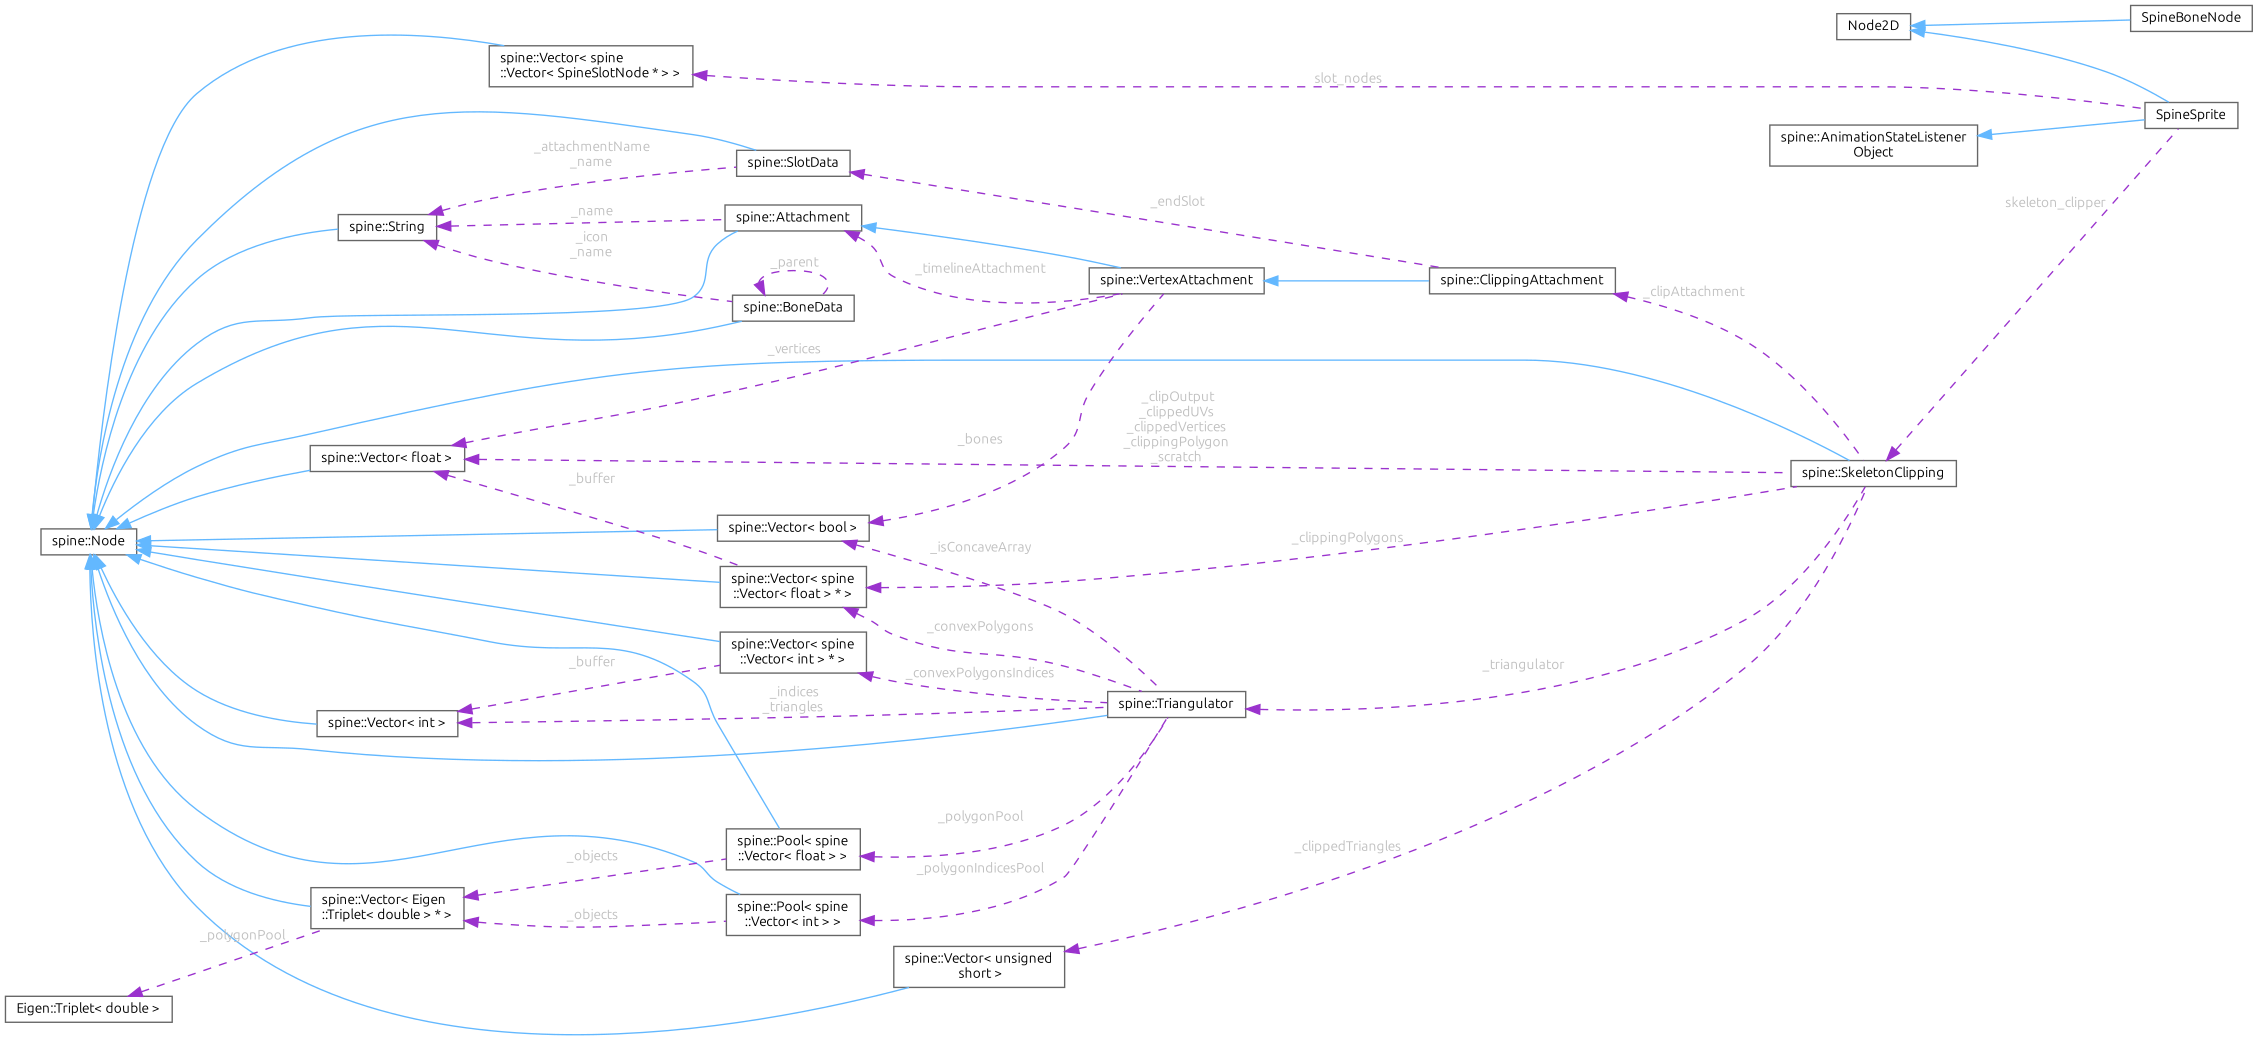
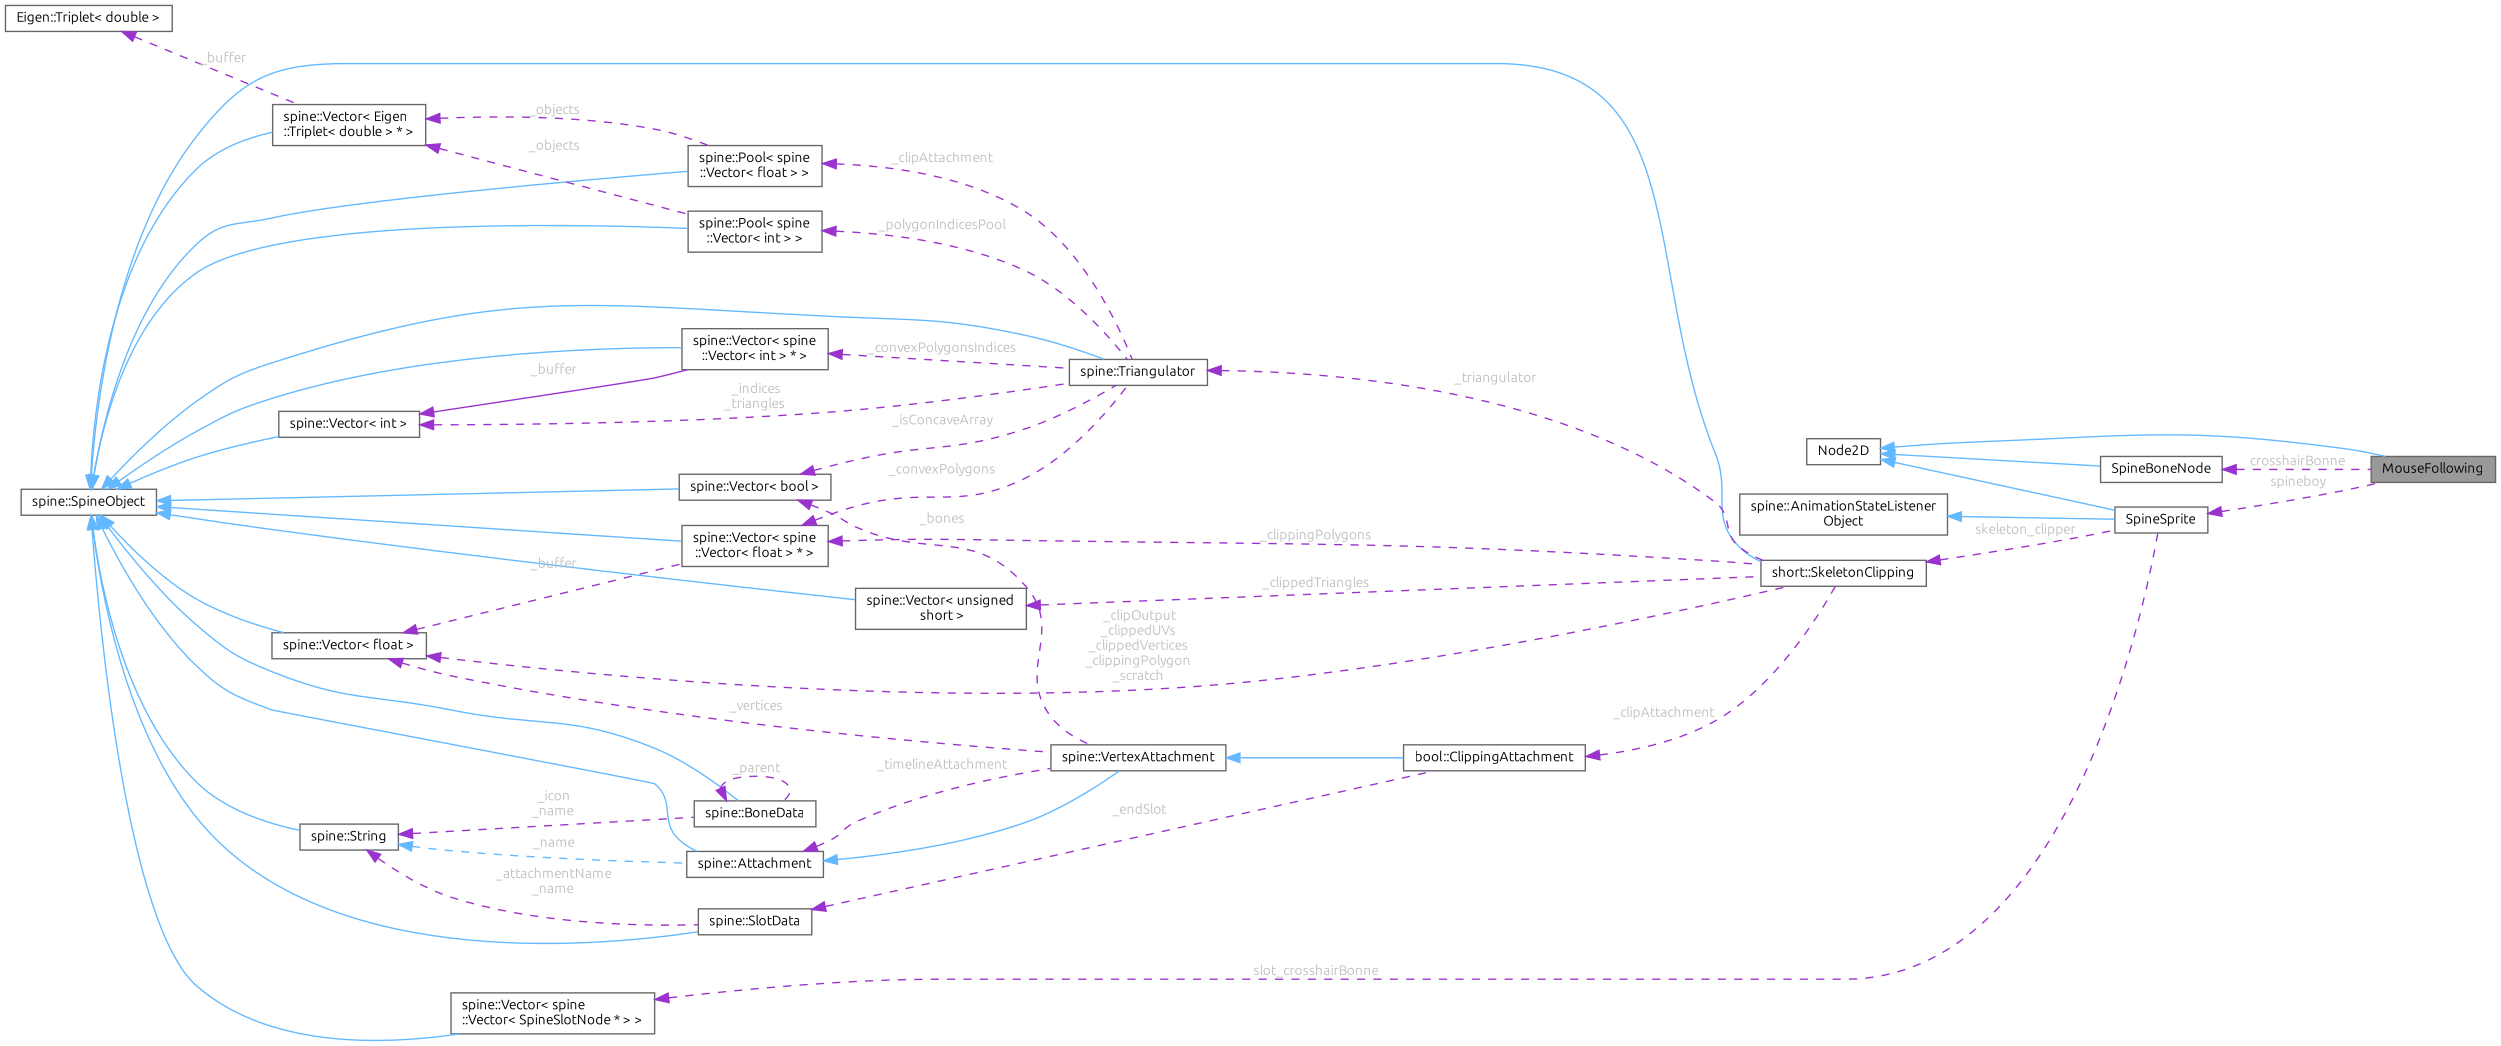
(1347, 79) -> (1315, 972)
(588, 223) -> (549, 858)
(1522, 281) -> (1494, 758)
none -> (2433, 469)
(1874, 474) -> (1844, 573)
(89, 542) -> (89, 502)
(596, 687) -> (561, 393)
(979, 817) -> (941, 159)
(241, 936) -> (222, 59)
